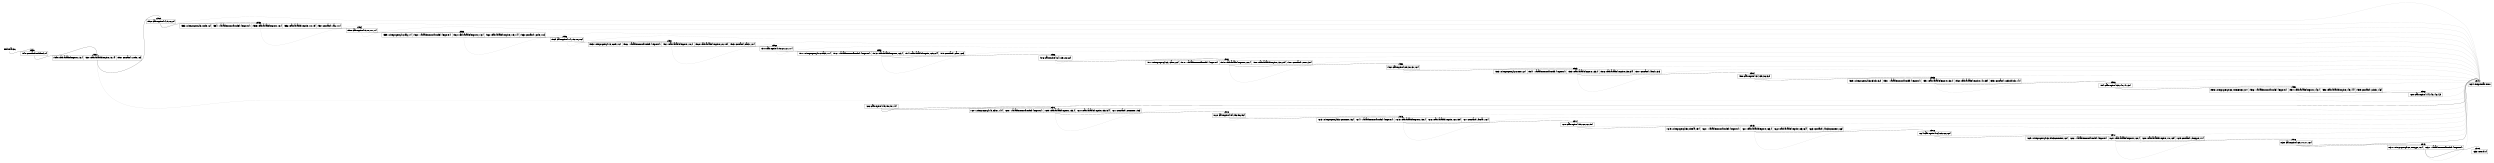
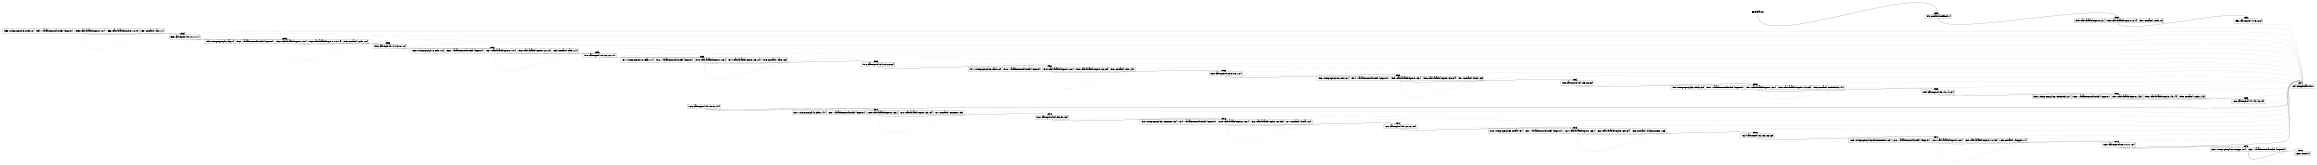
(209, 23) -> none
